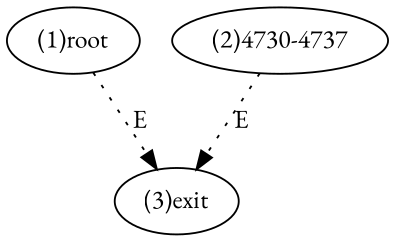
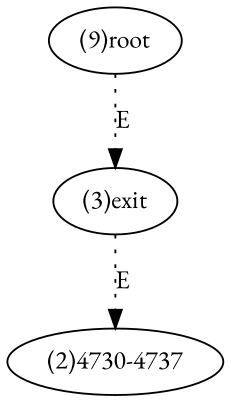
(73, 41) -> (115, 41)
(233, 113) -> (115, 272)
